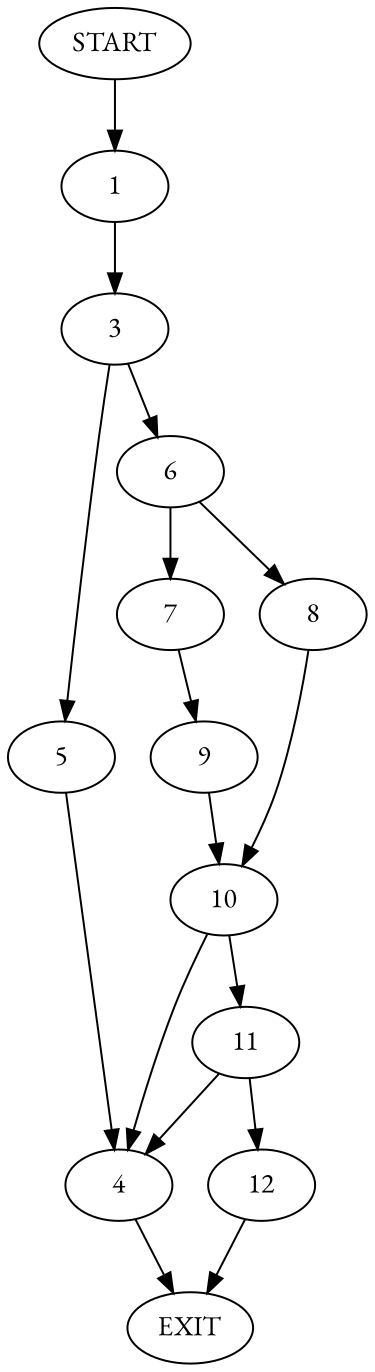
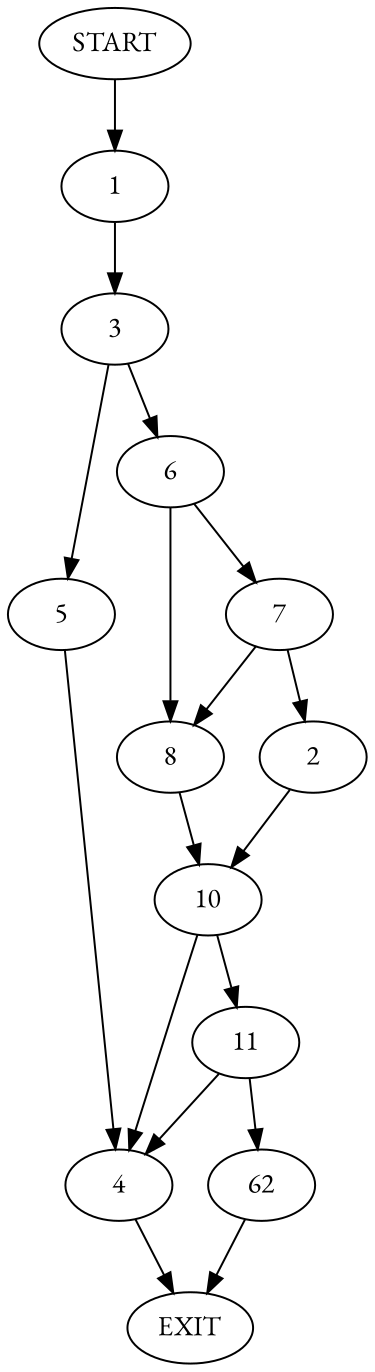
none -> (231, 678)
(204, 757) -> (313, 757)
(262, 1185) -> (262, 1185)
